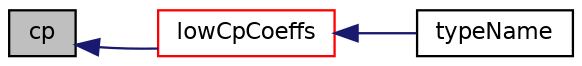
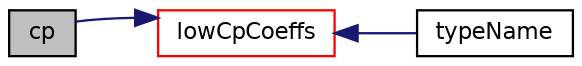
(128, 49) -> (105, 19)
